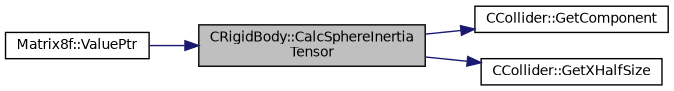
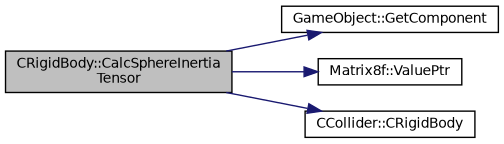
(572, 19) -> (390, 19)
(167, 46) -> (268, 72)
(572, 72) -> (390, 124)
